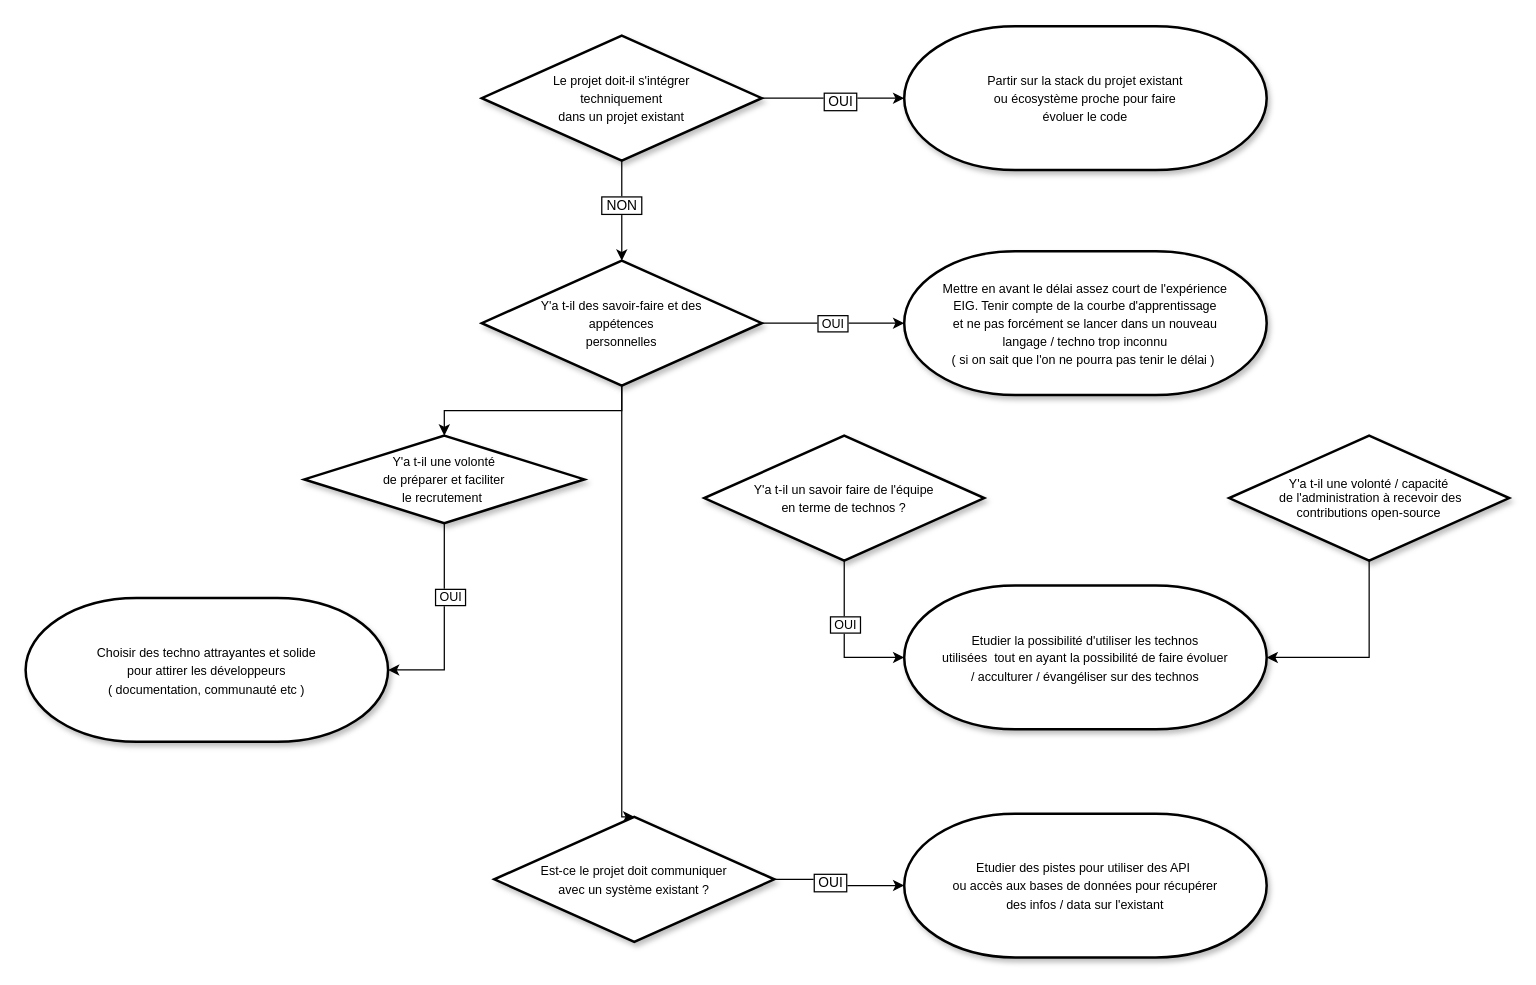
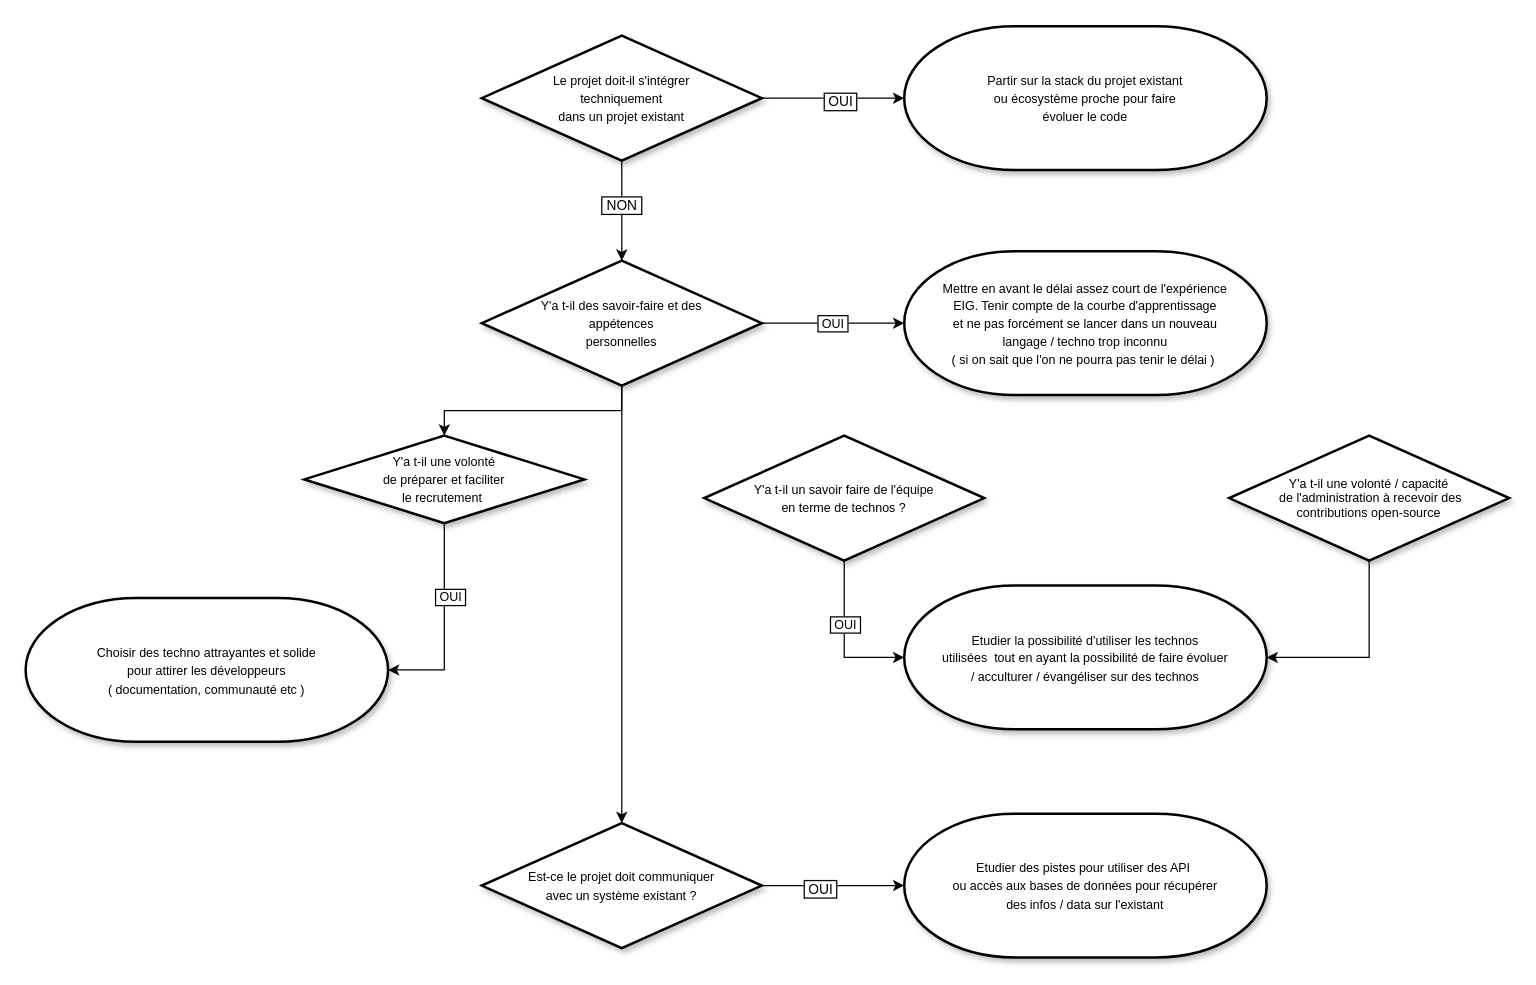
(634, 879) -> (622, 886)
